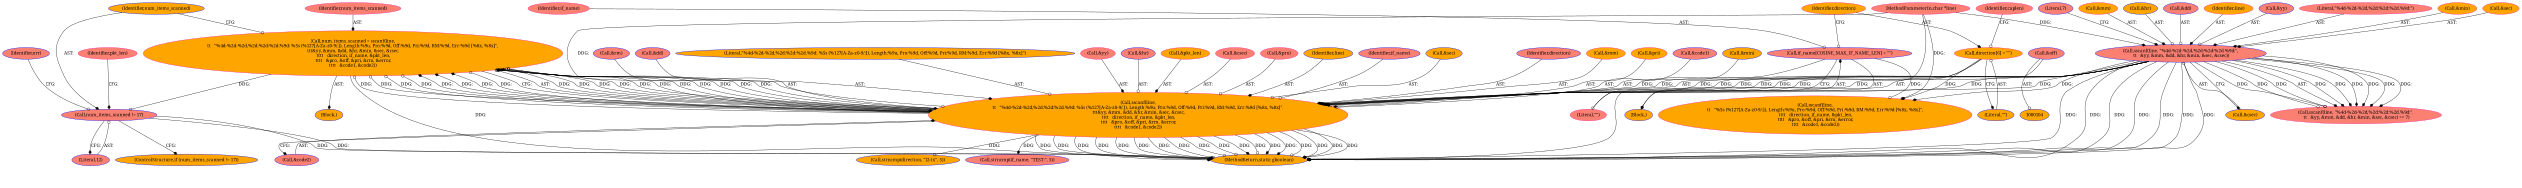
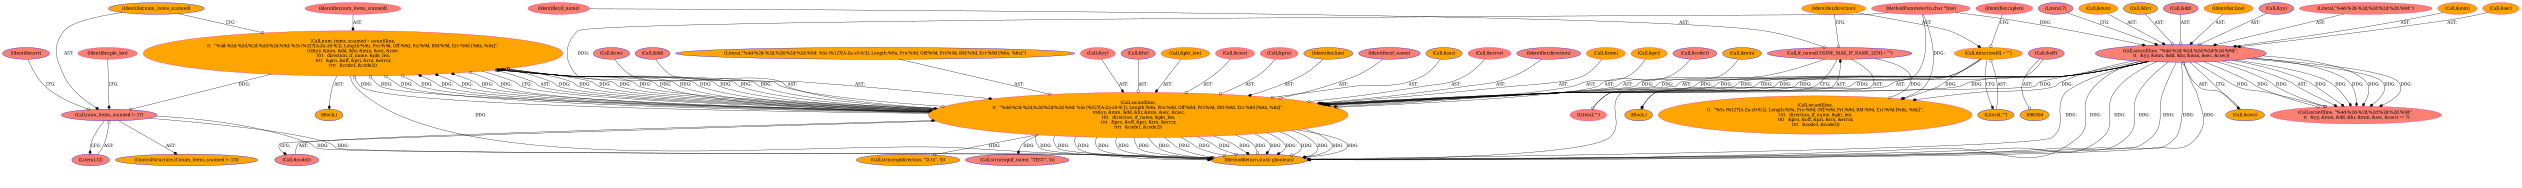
none -> (1490, 53)
(172, 146) -> (172, 146)
